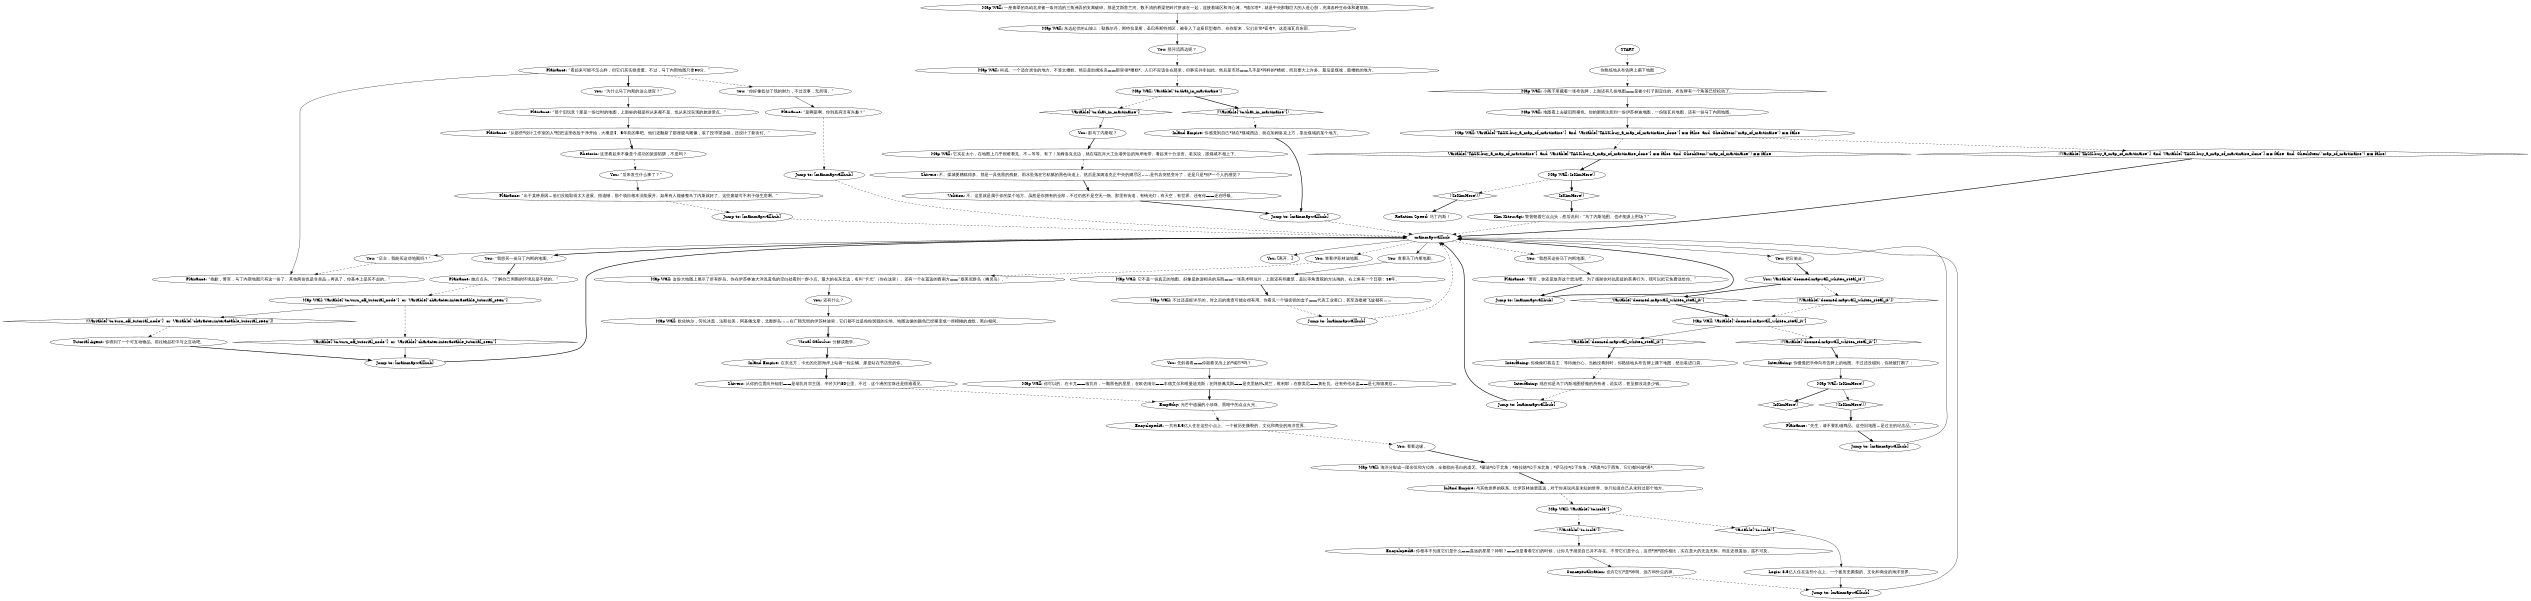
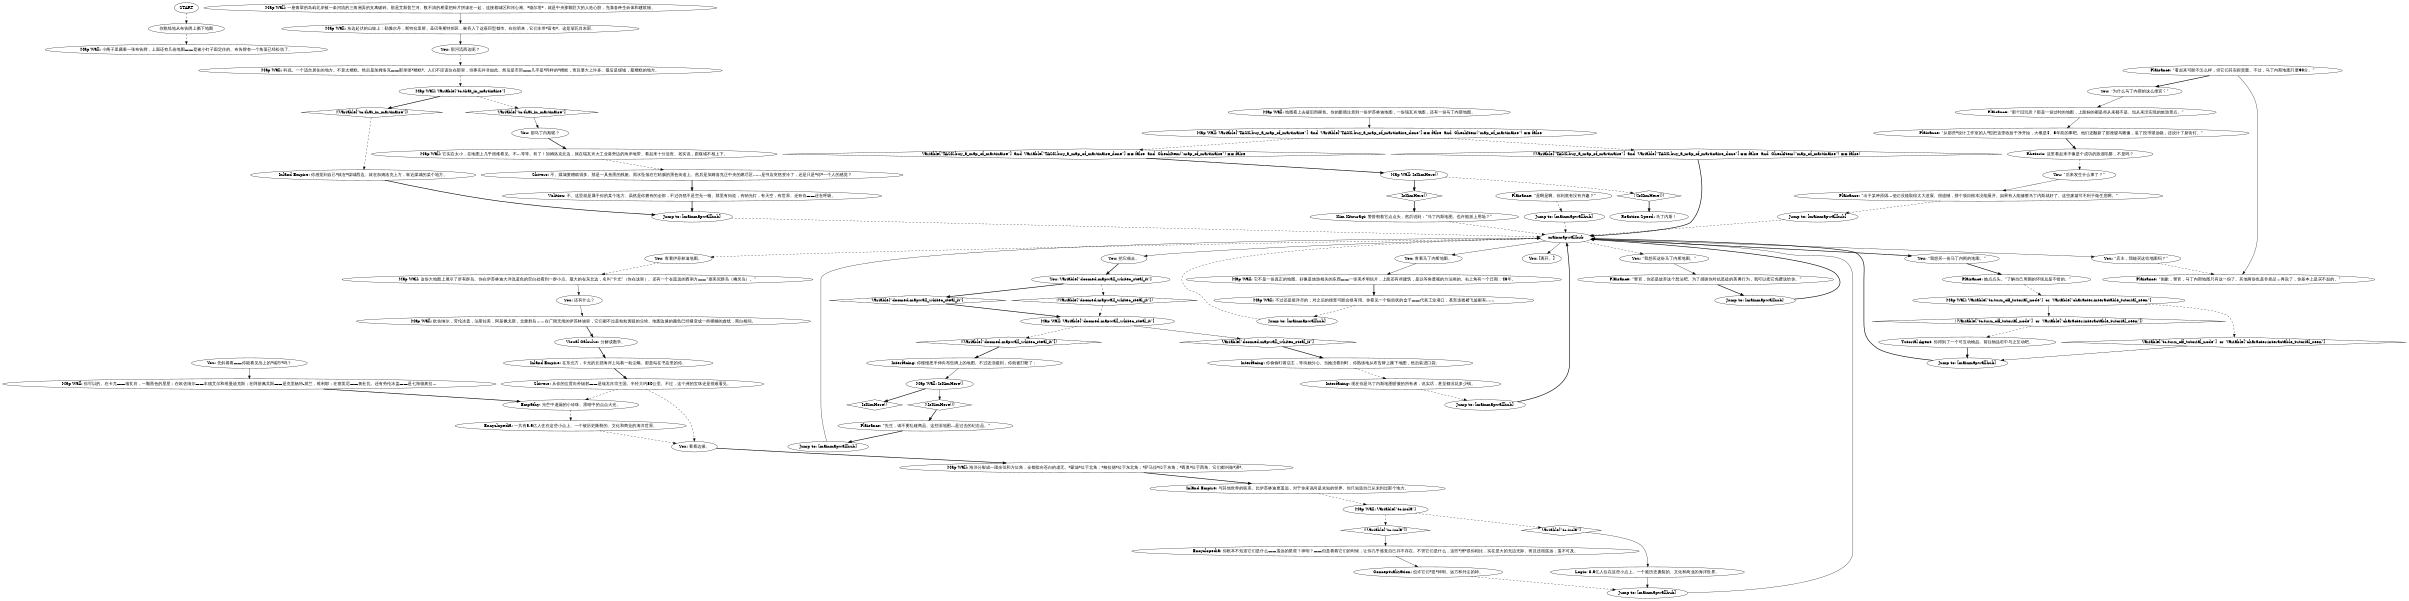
(785, 91) -> none
(1627, 91) -> (186, 50)
(1627, 100) -> none
none -> (677, 408)
